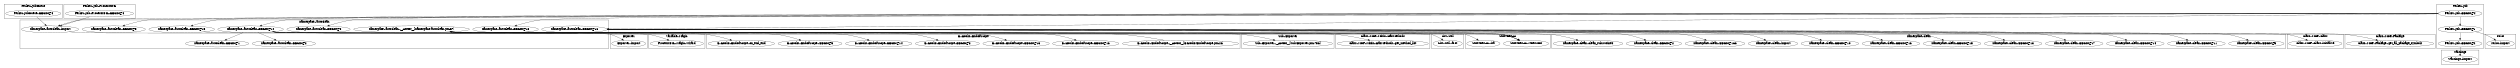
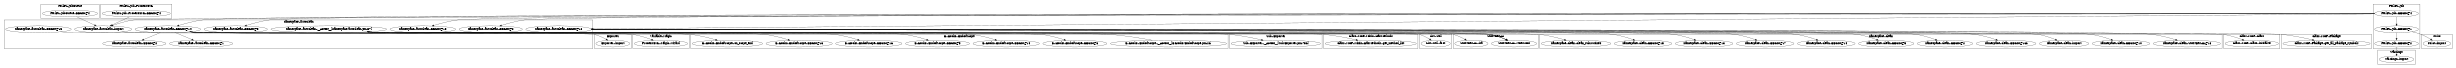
(1315, 14) -> none
(741, 44) -> (727, 44)
(1891, 44) -> (2187, 44)
(2196, 44) -> none
